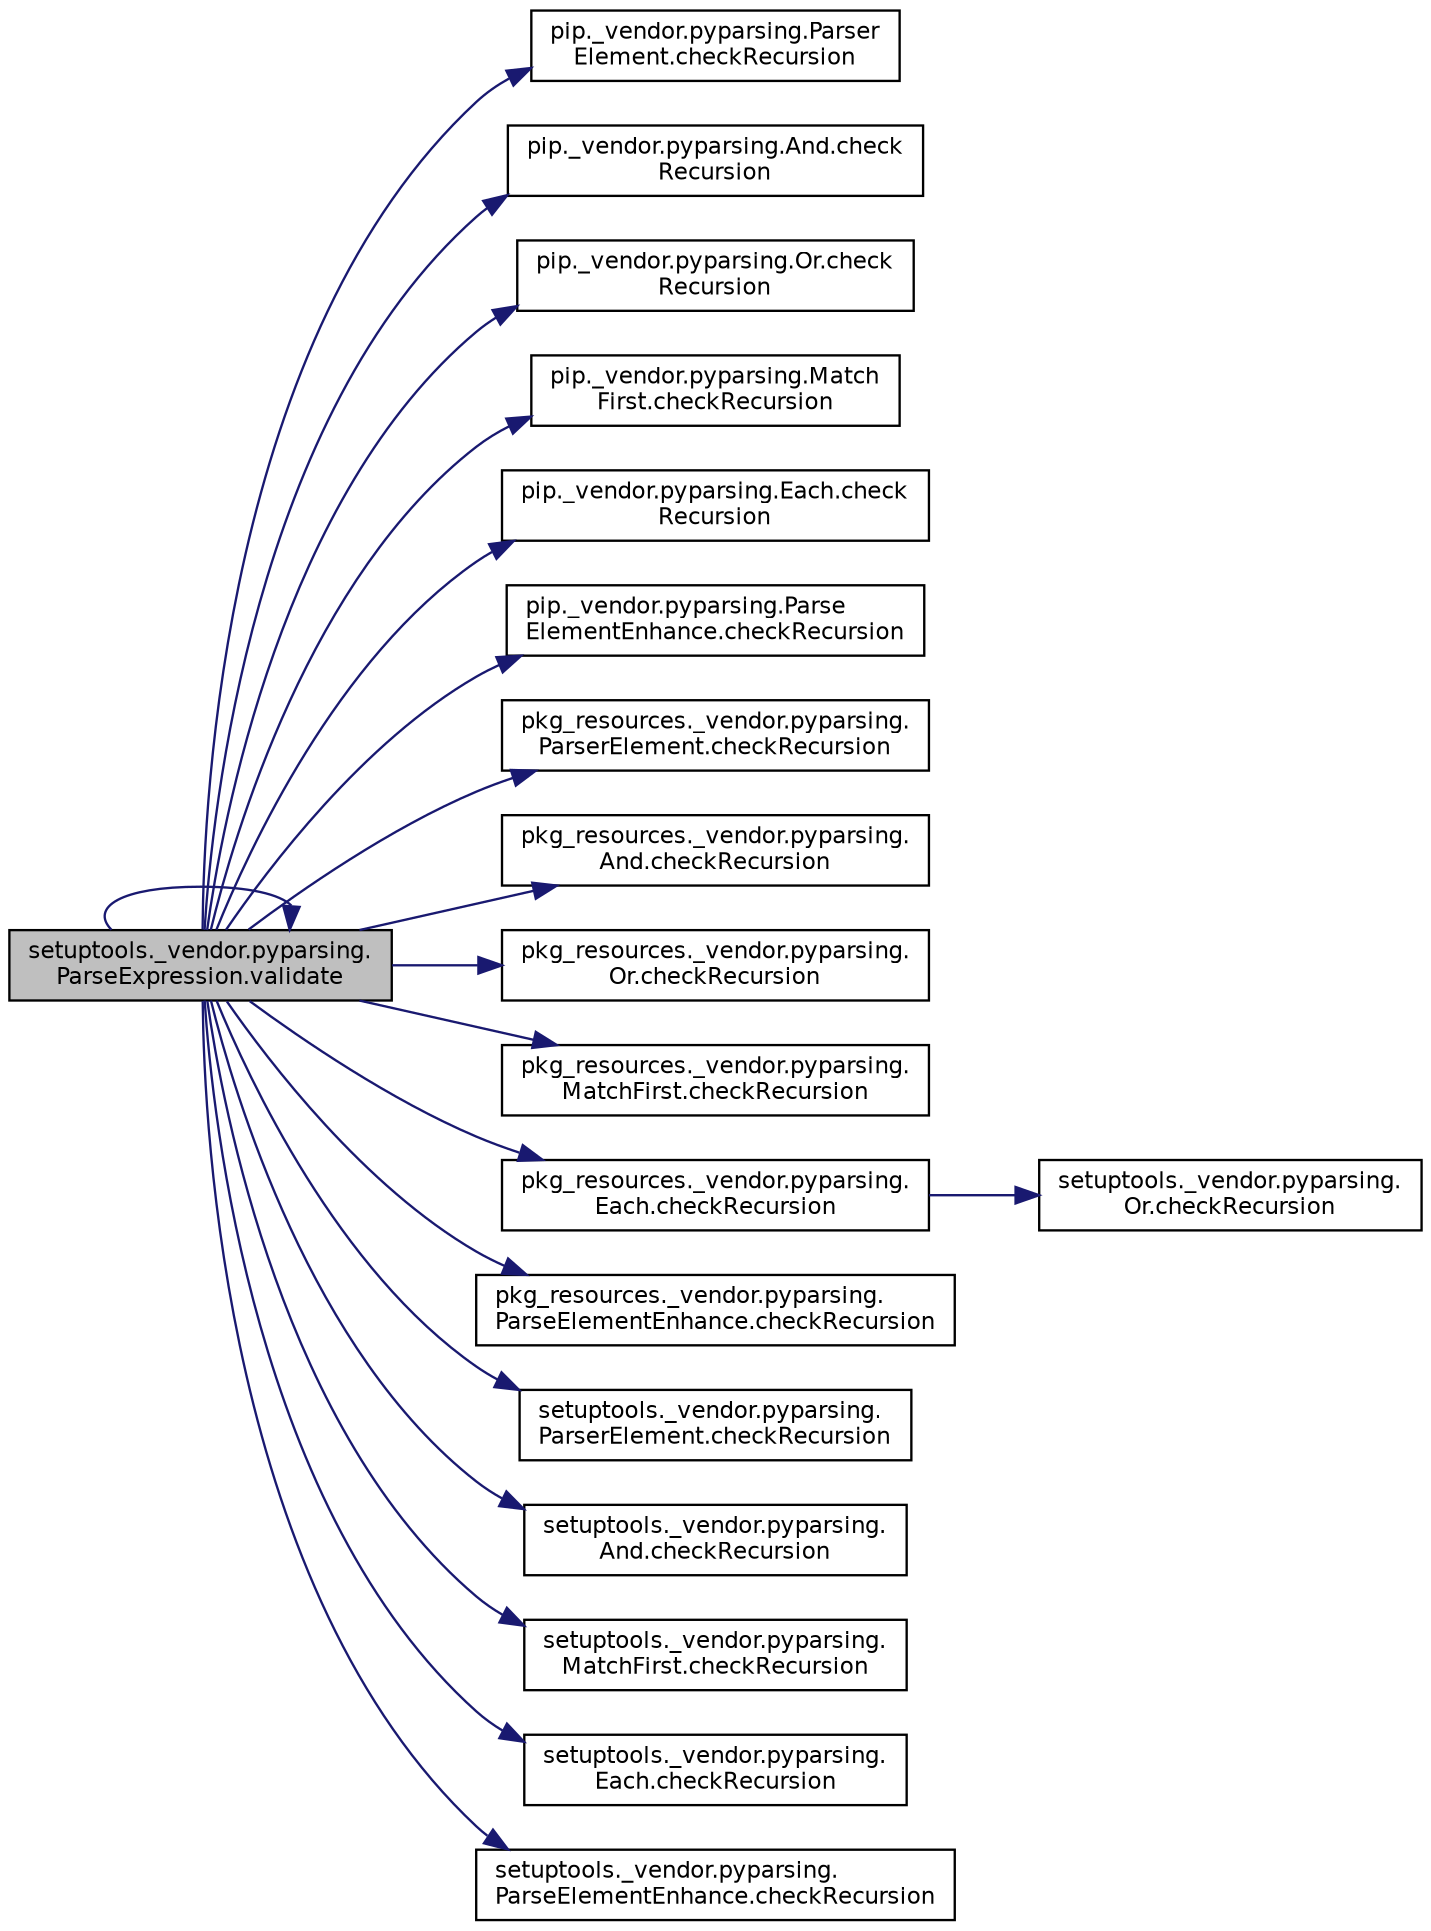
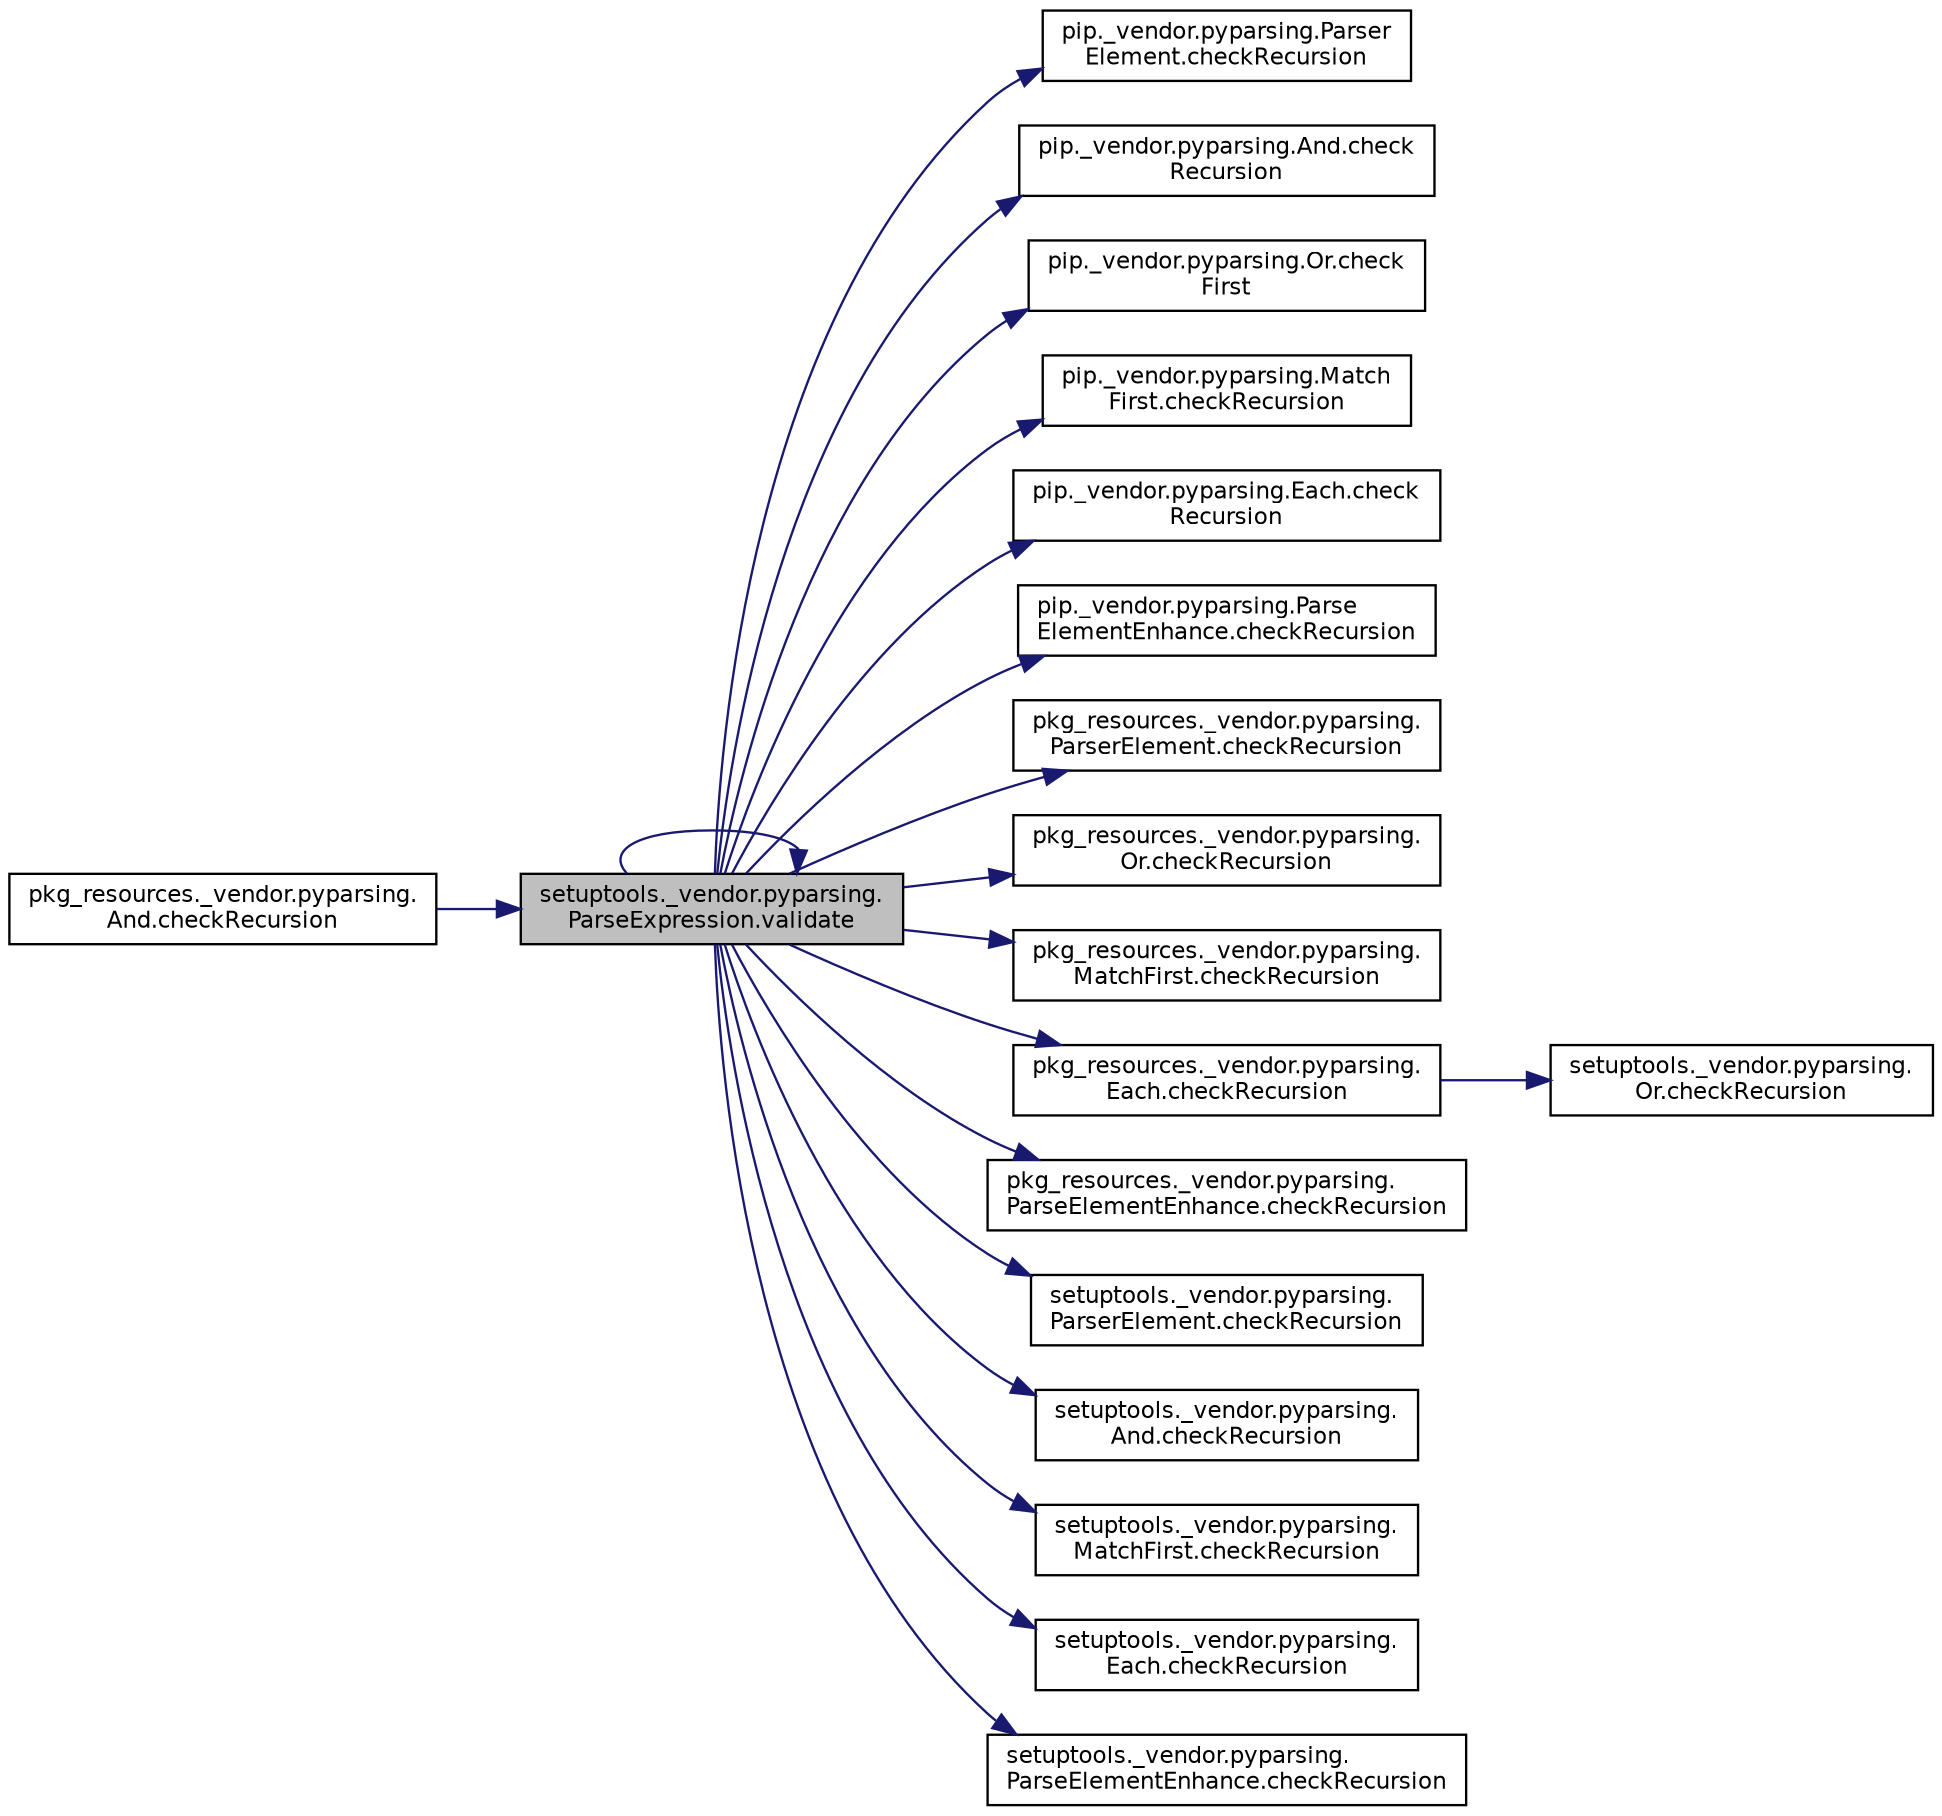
(715, 276) -> (1227, 276)
(447, 910) -> (467, 909)
